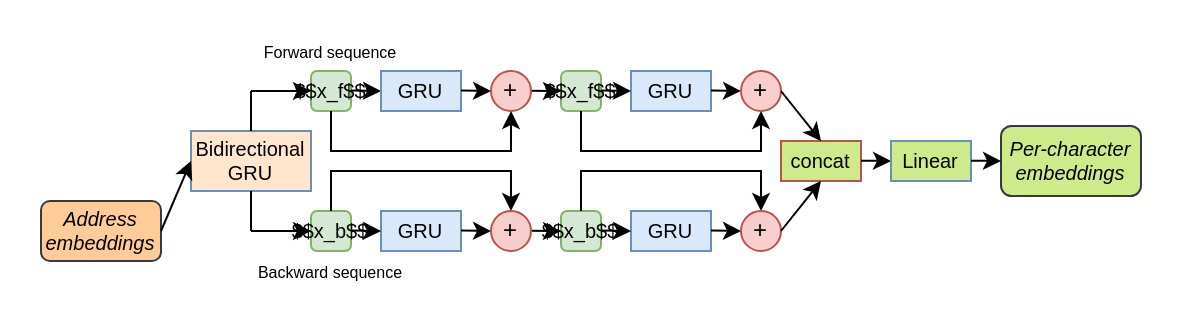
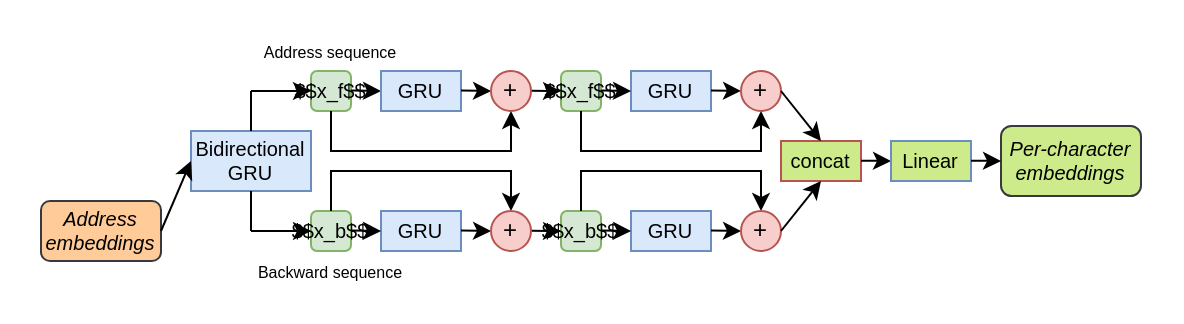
(331, 51) -> (331, 51)
(251, 161) -> (251, 161)
